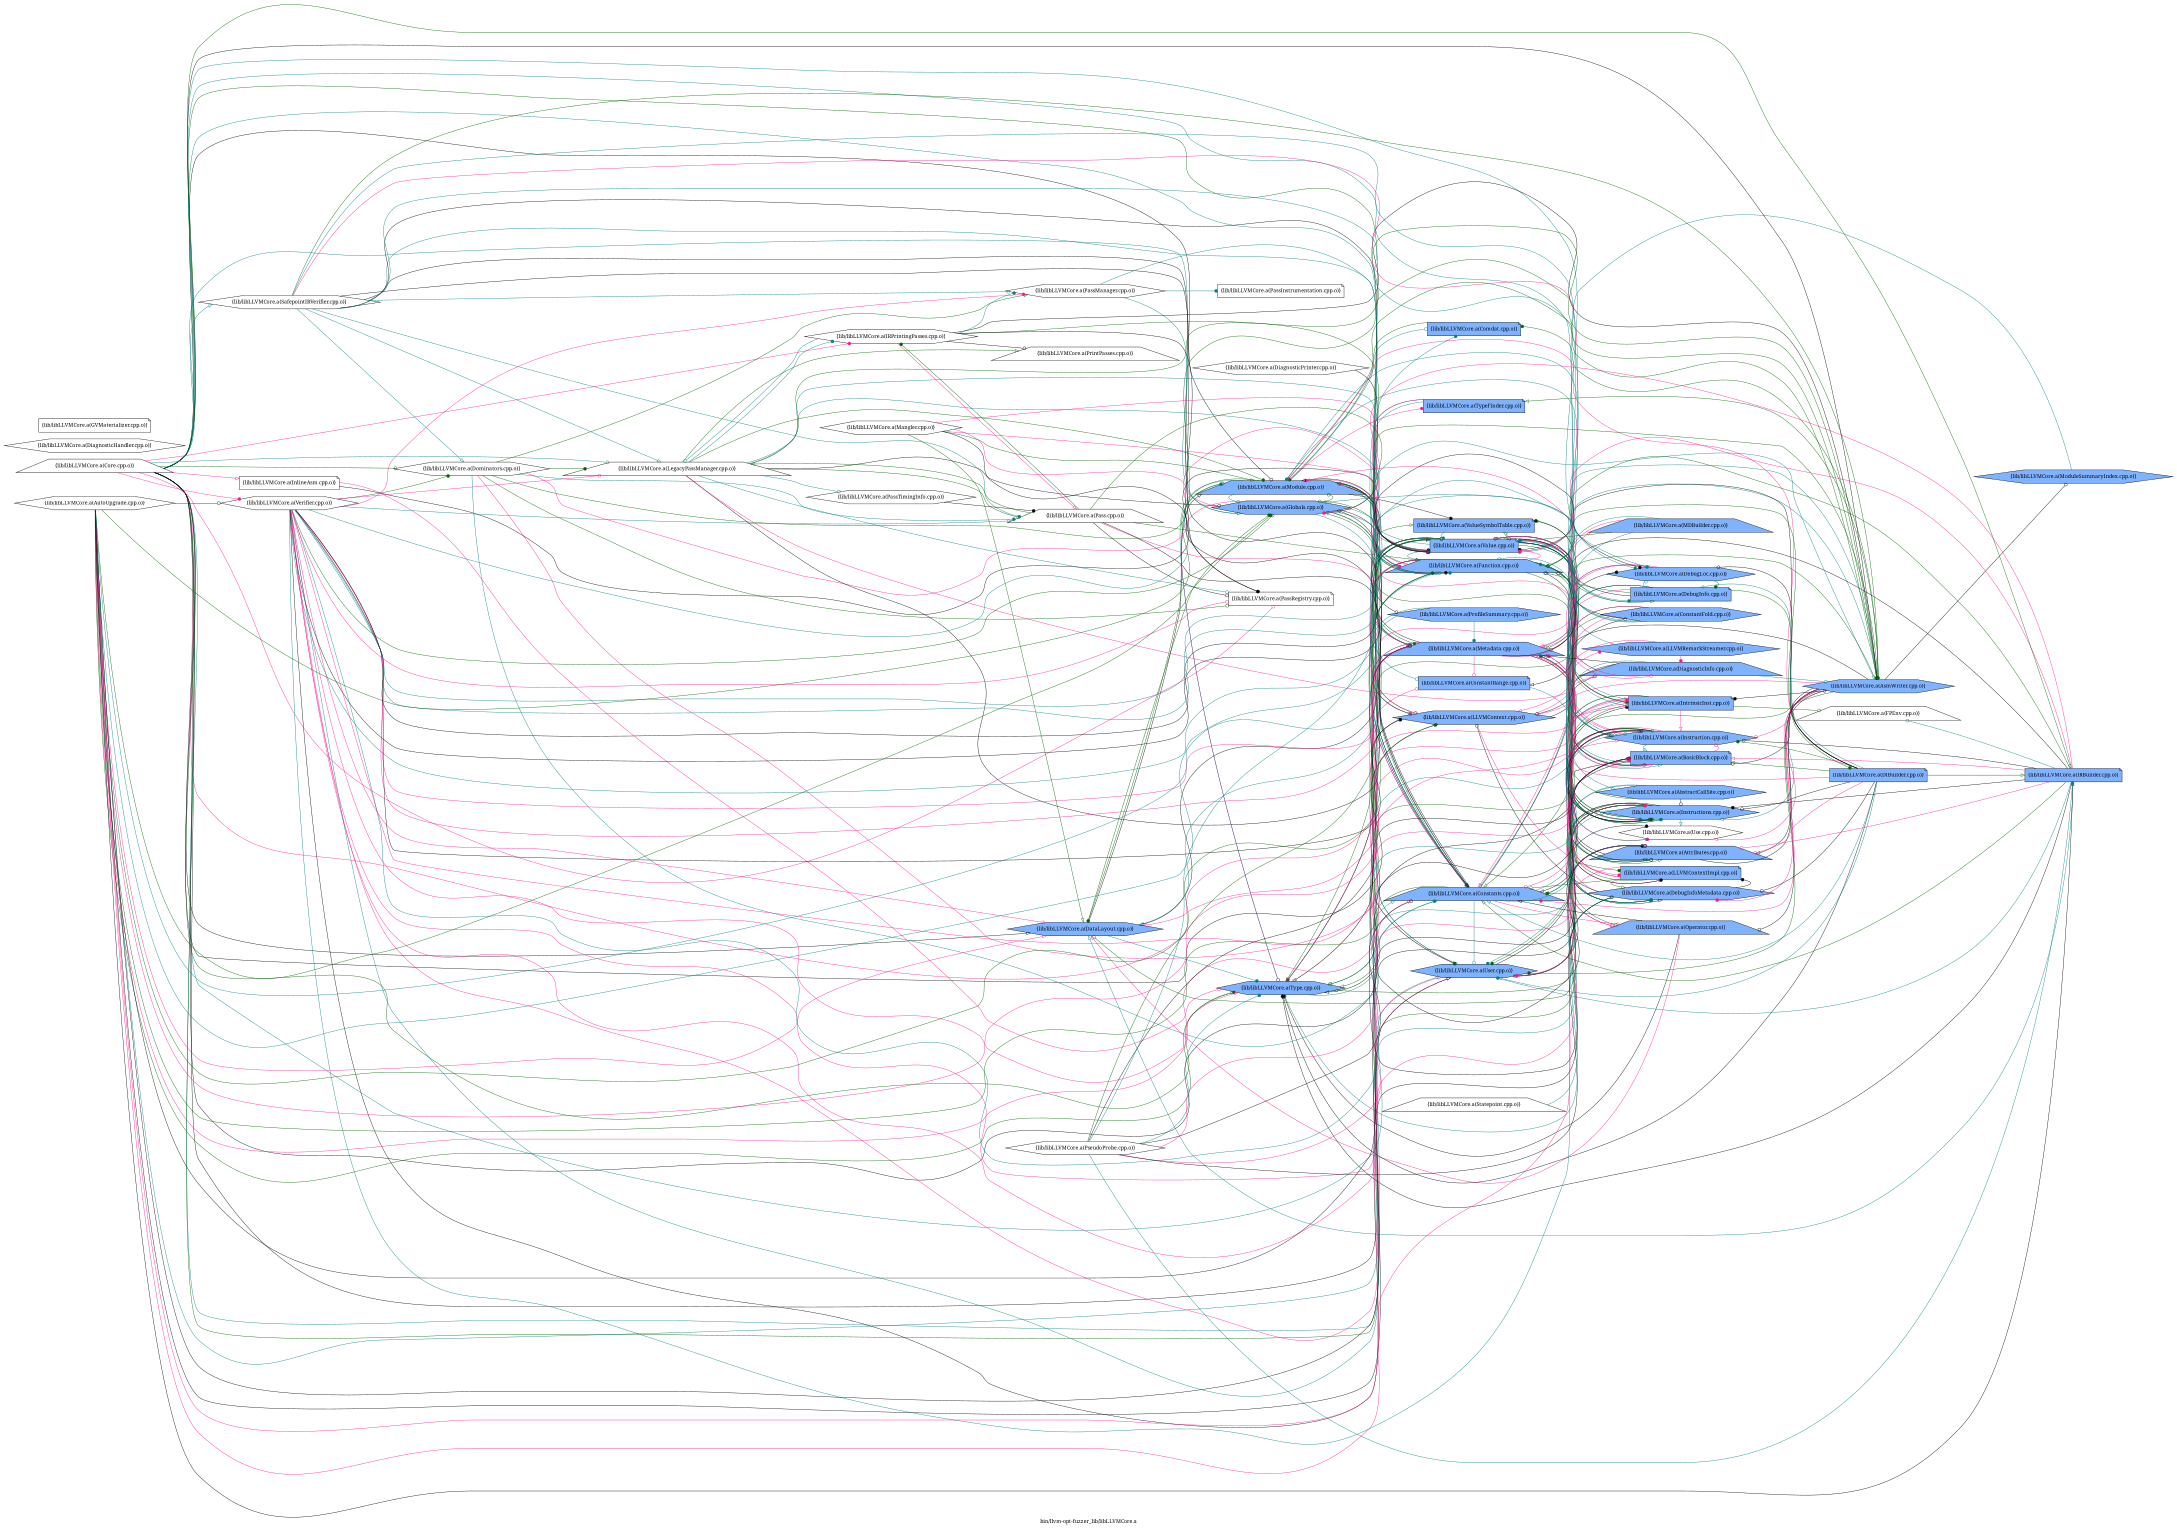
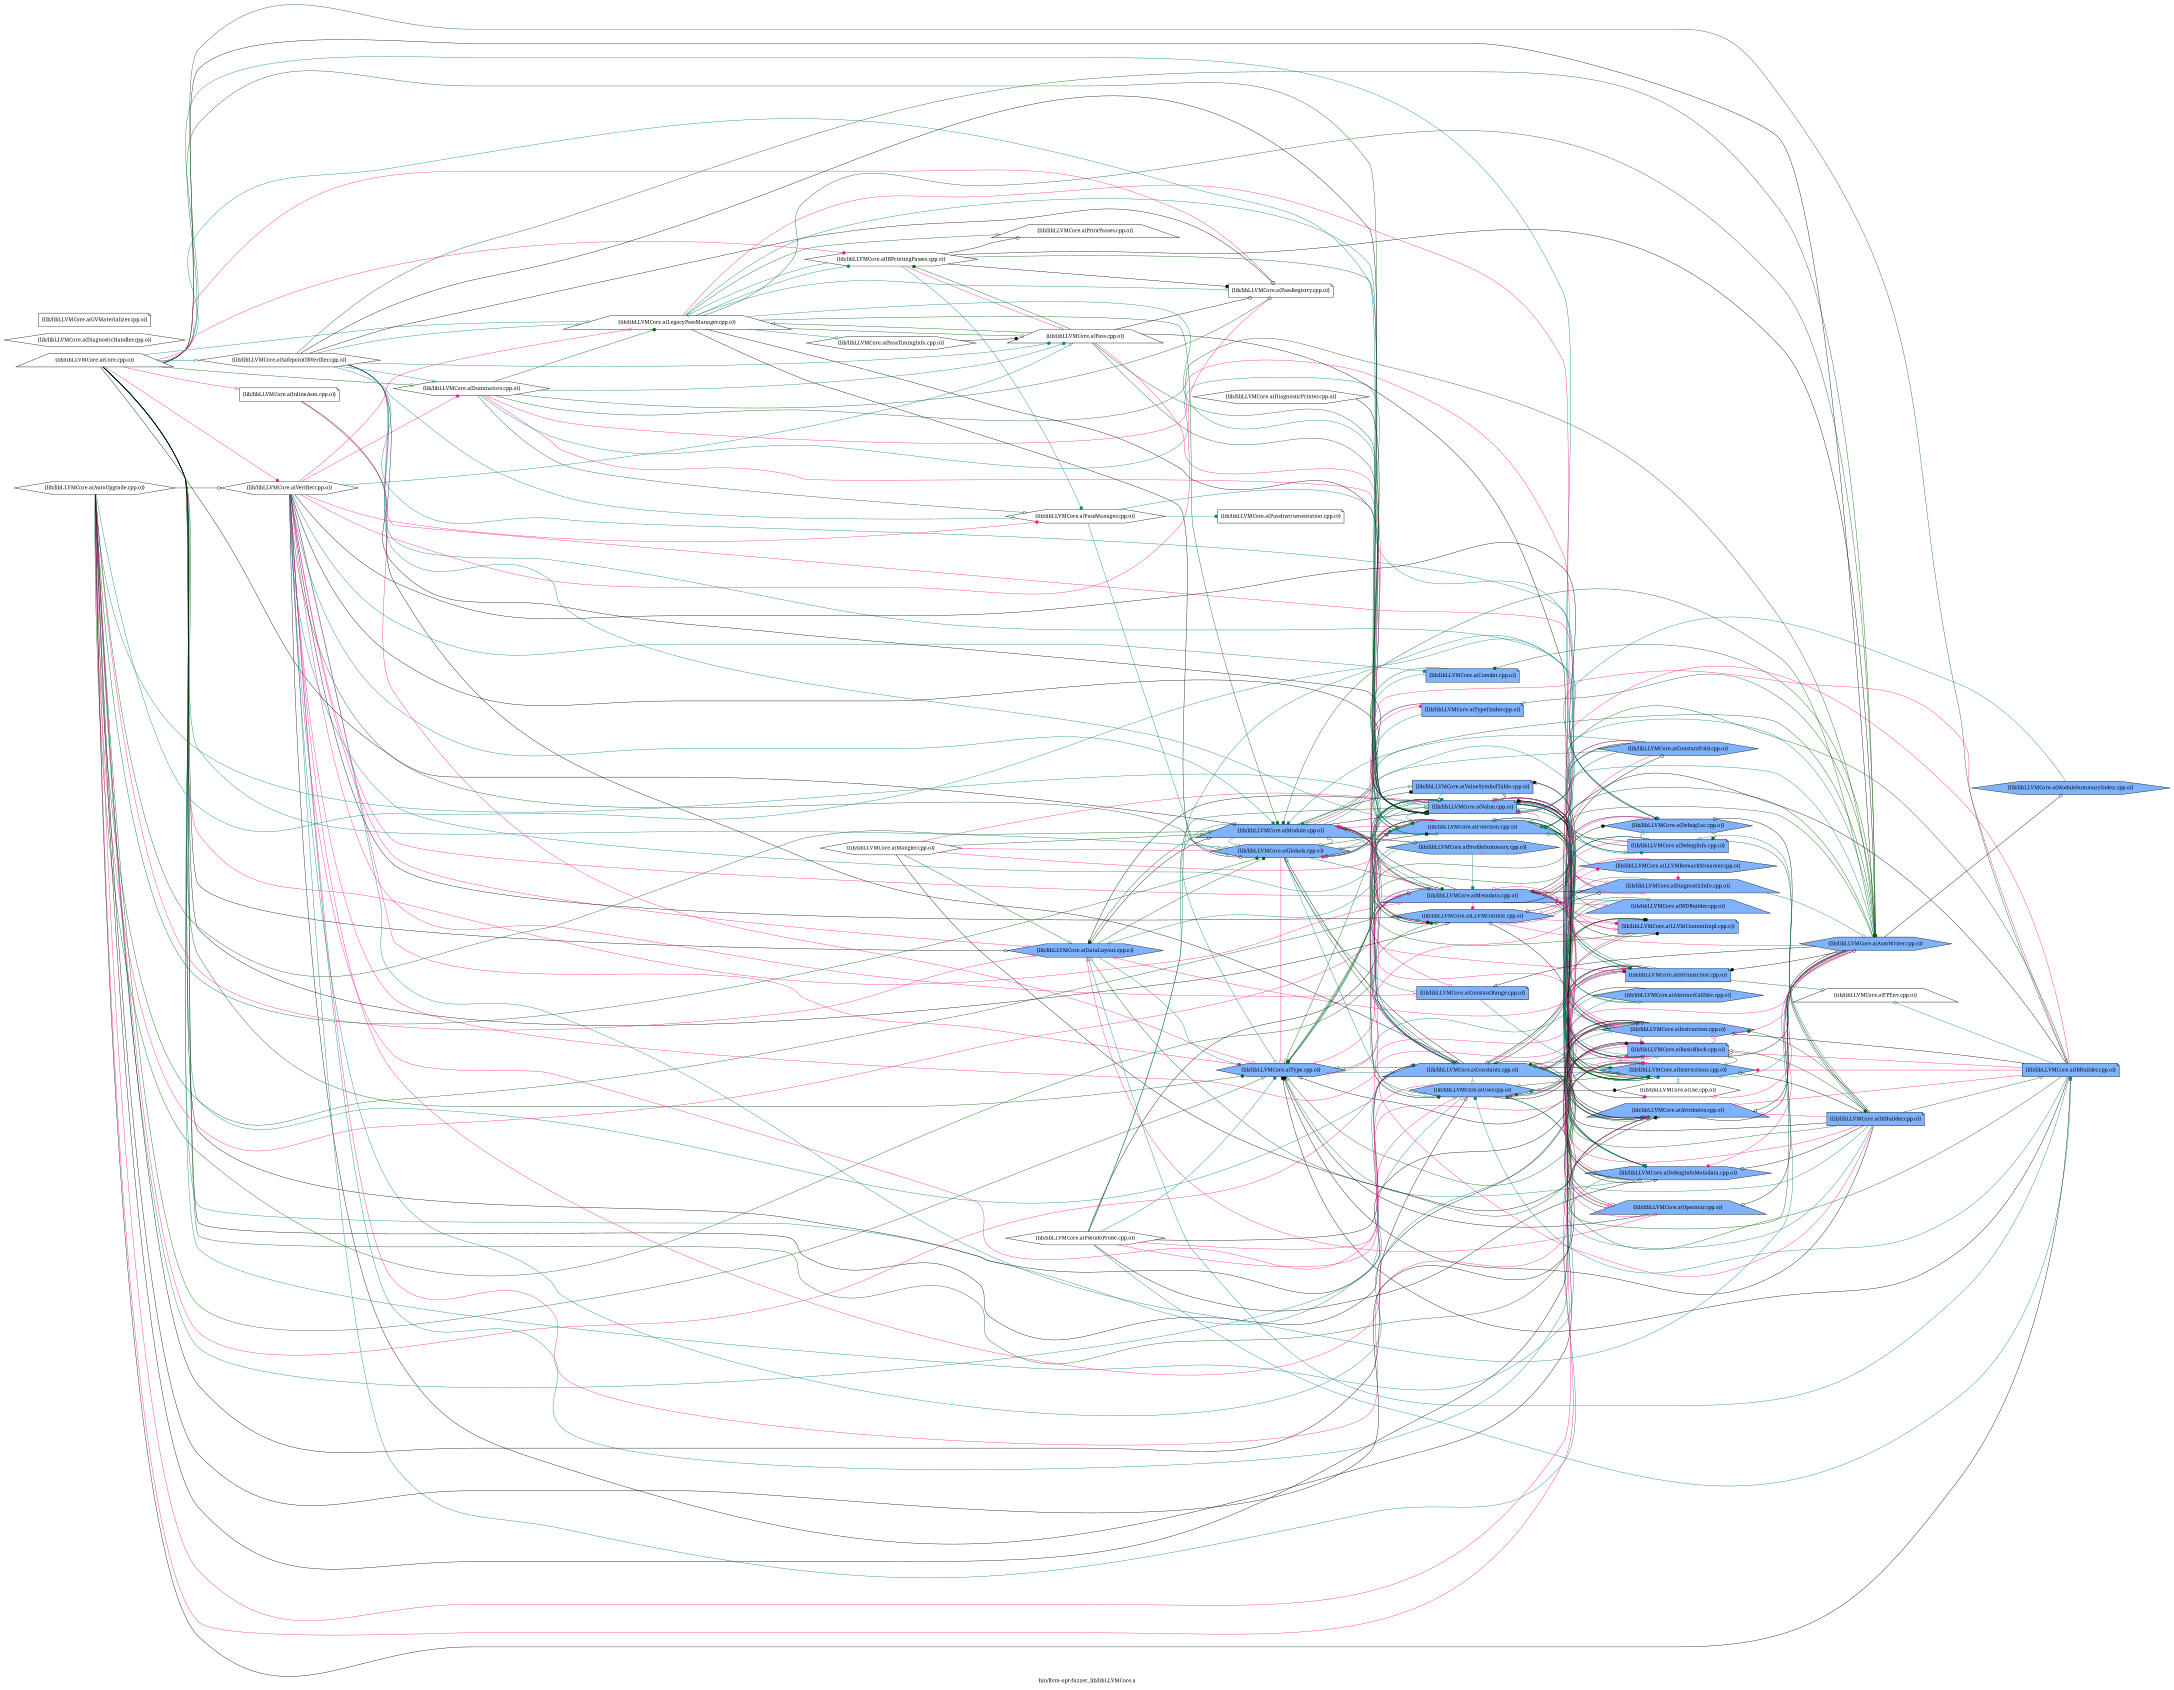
(1727, 217) -> (1754, 618)
(393, 491) -> (379, 439)
(1880, 794) -> (1891, 1070)
(1568, 851) -> (1564, 990)
(1474, 1105) -> none
